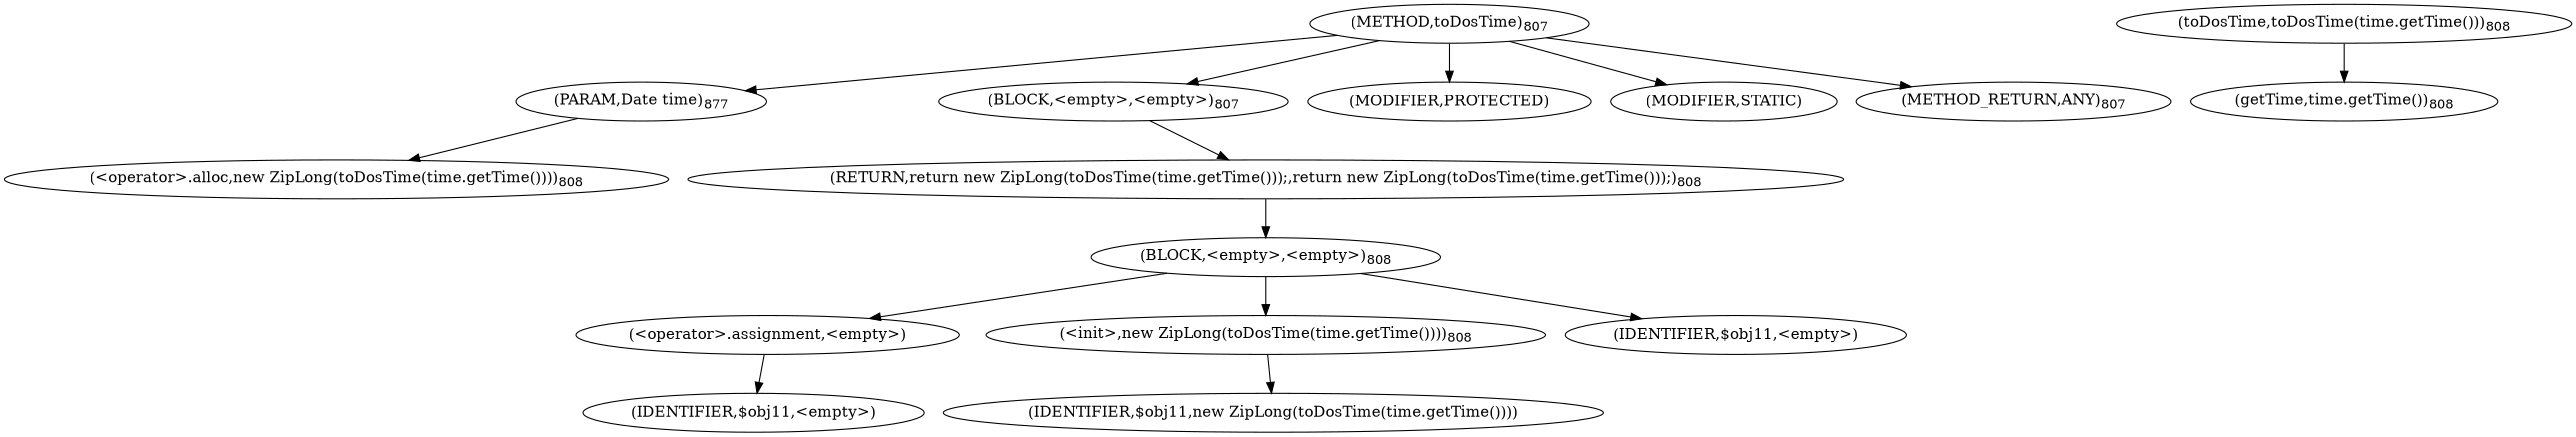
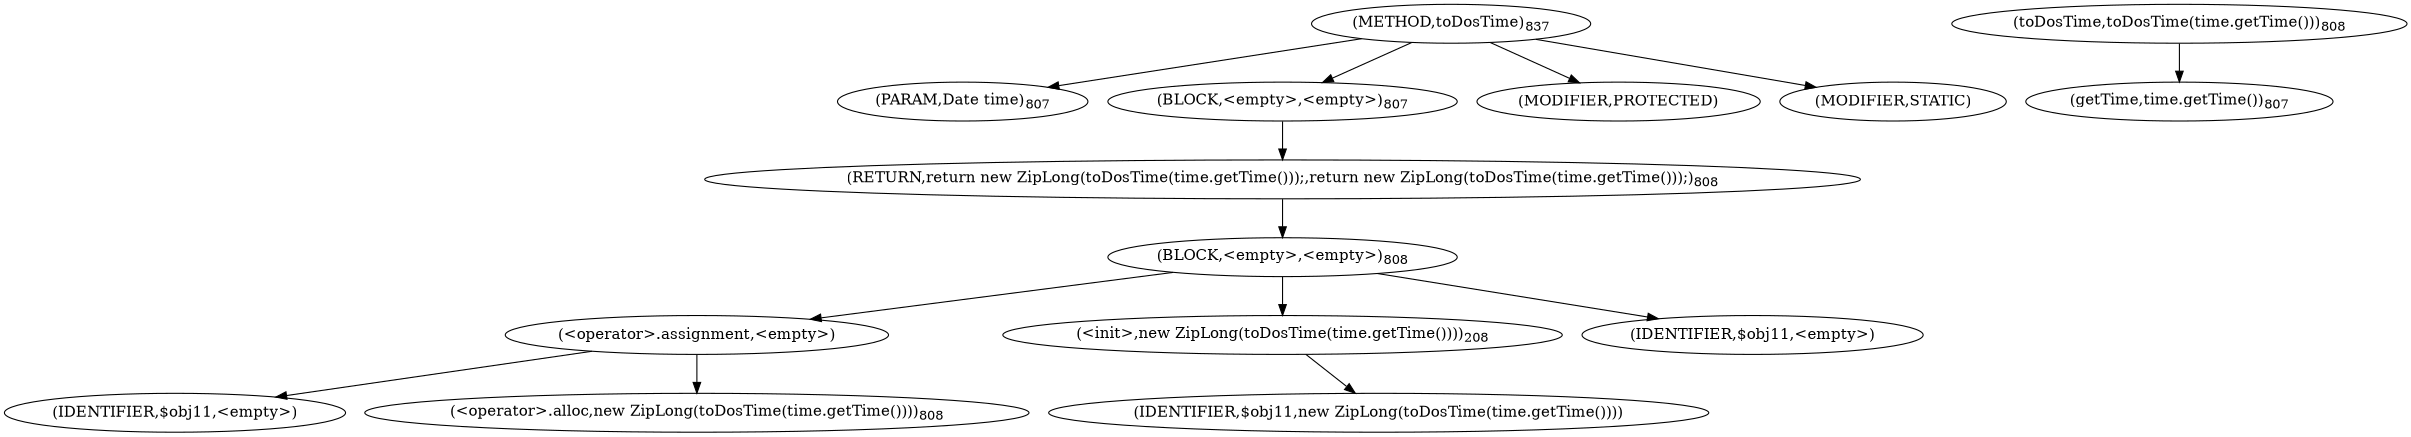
(1536, 22) -> (1538, 22)
(716, 100) -> (1038, 100)
(2441, 100) -> (2277, 100)
(2014, 102) -> none
(499, 138) -> (697, 369)
(1460, 333) -> (1477, 333)
